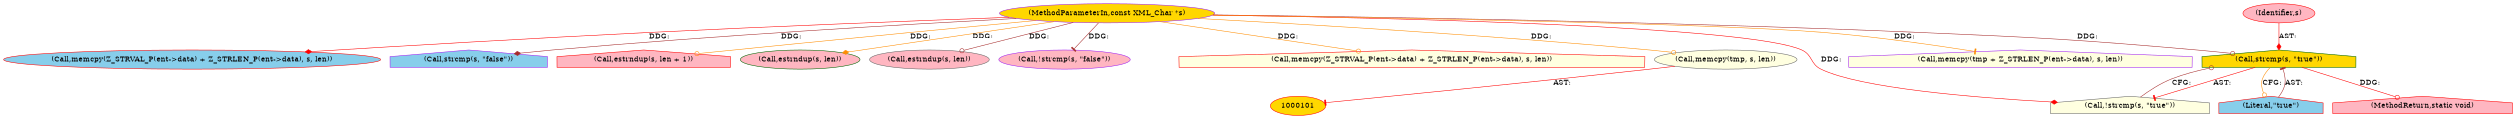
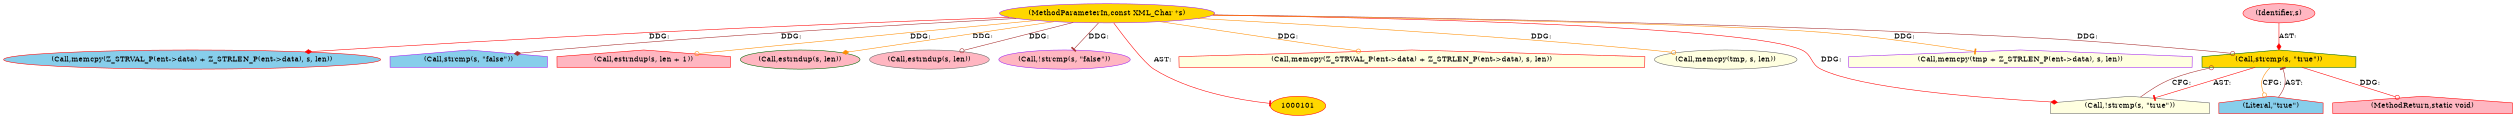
(1501, 85) -> (1180, 82)
